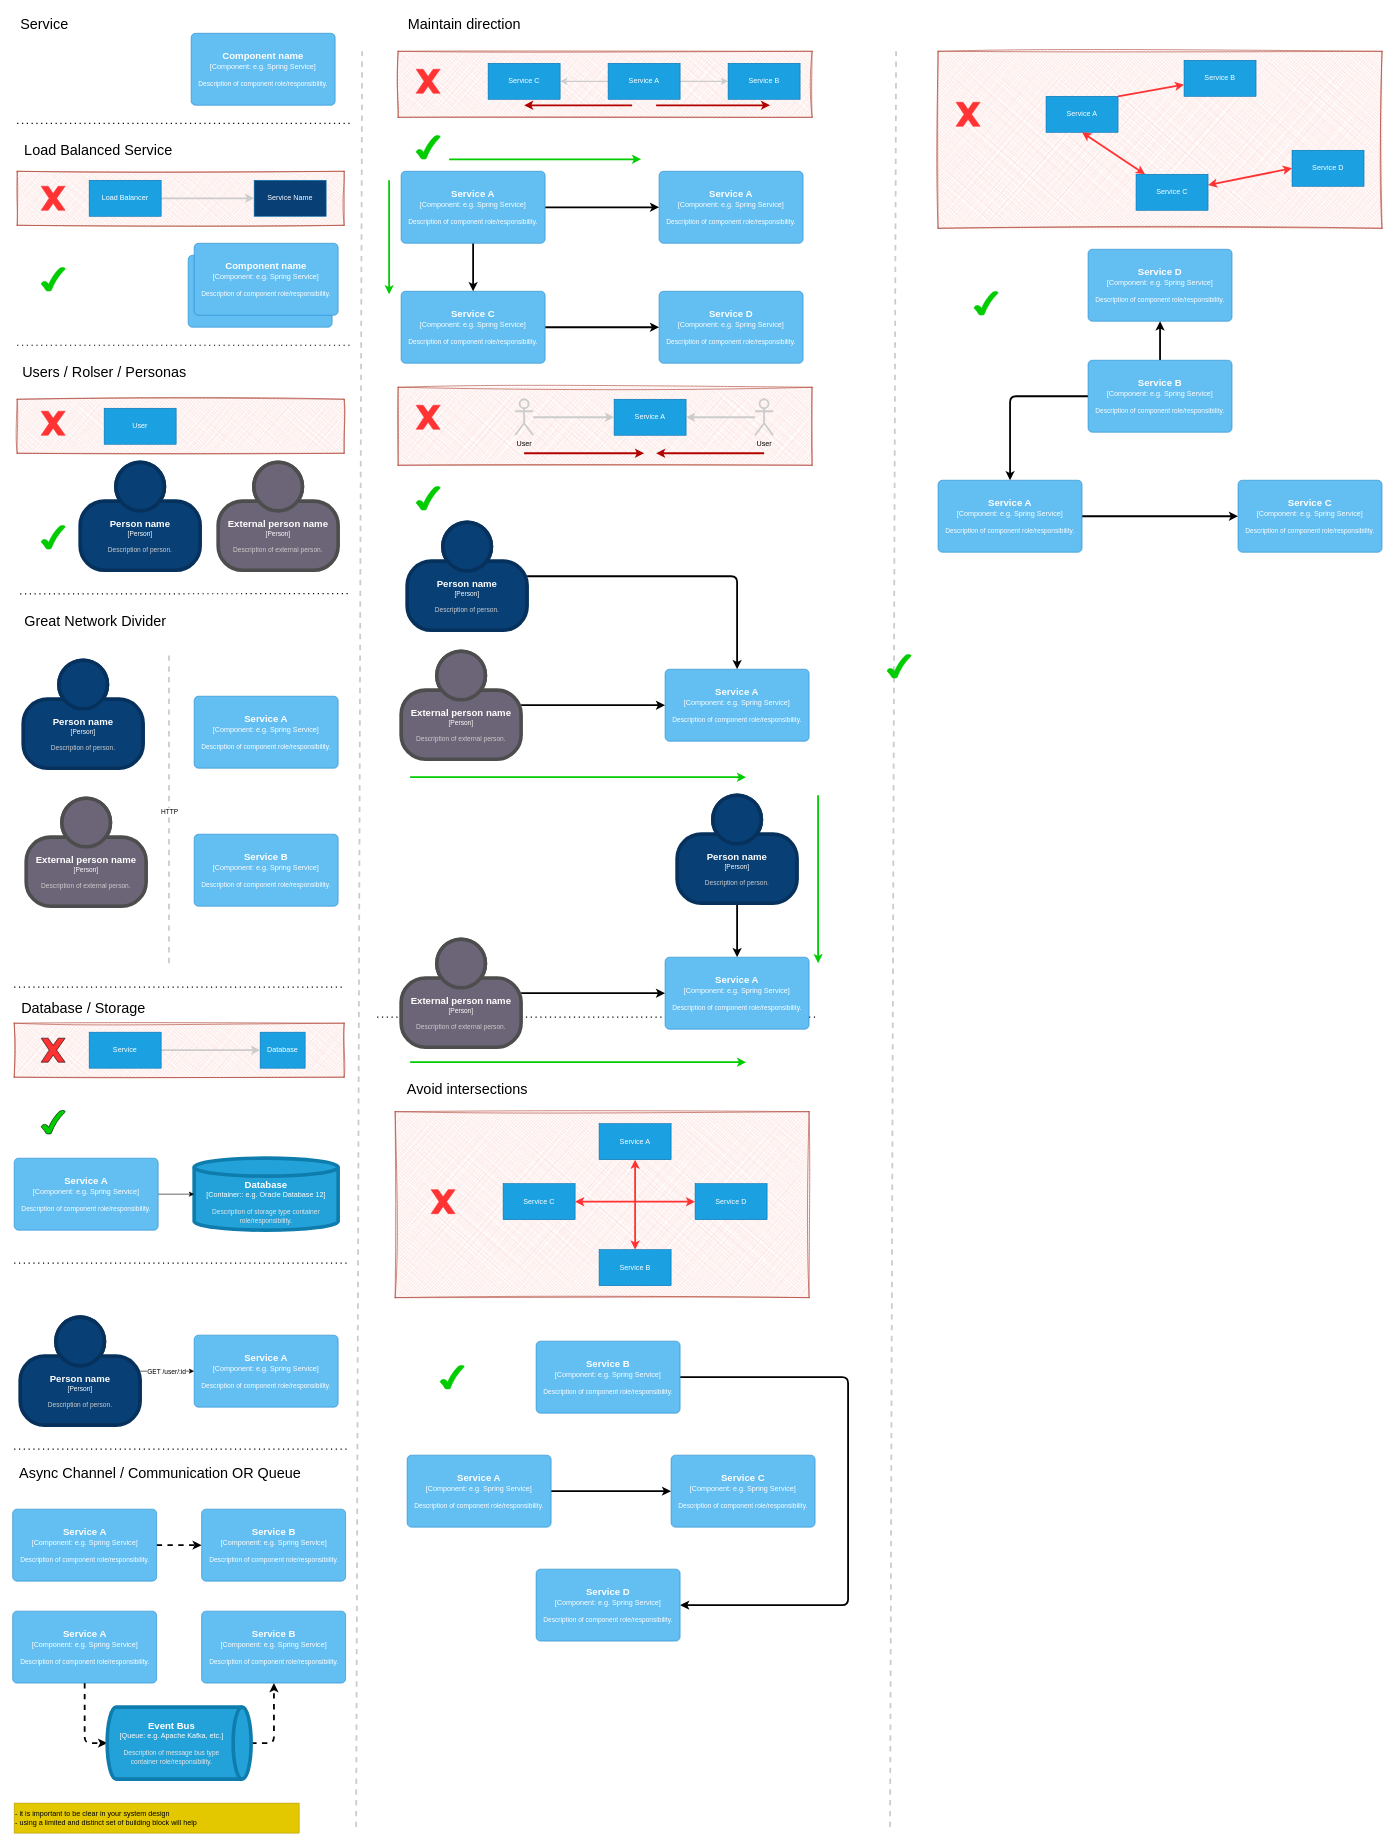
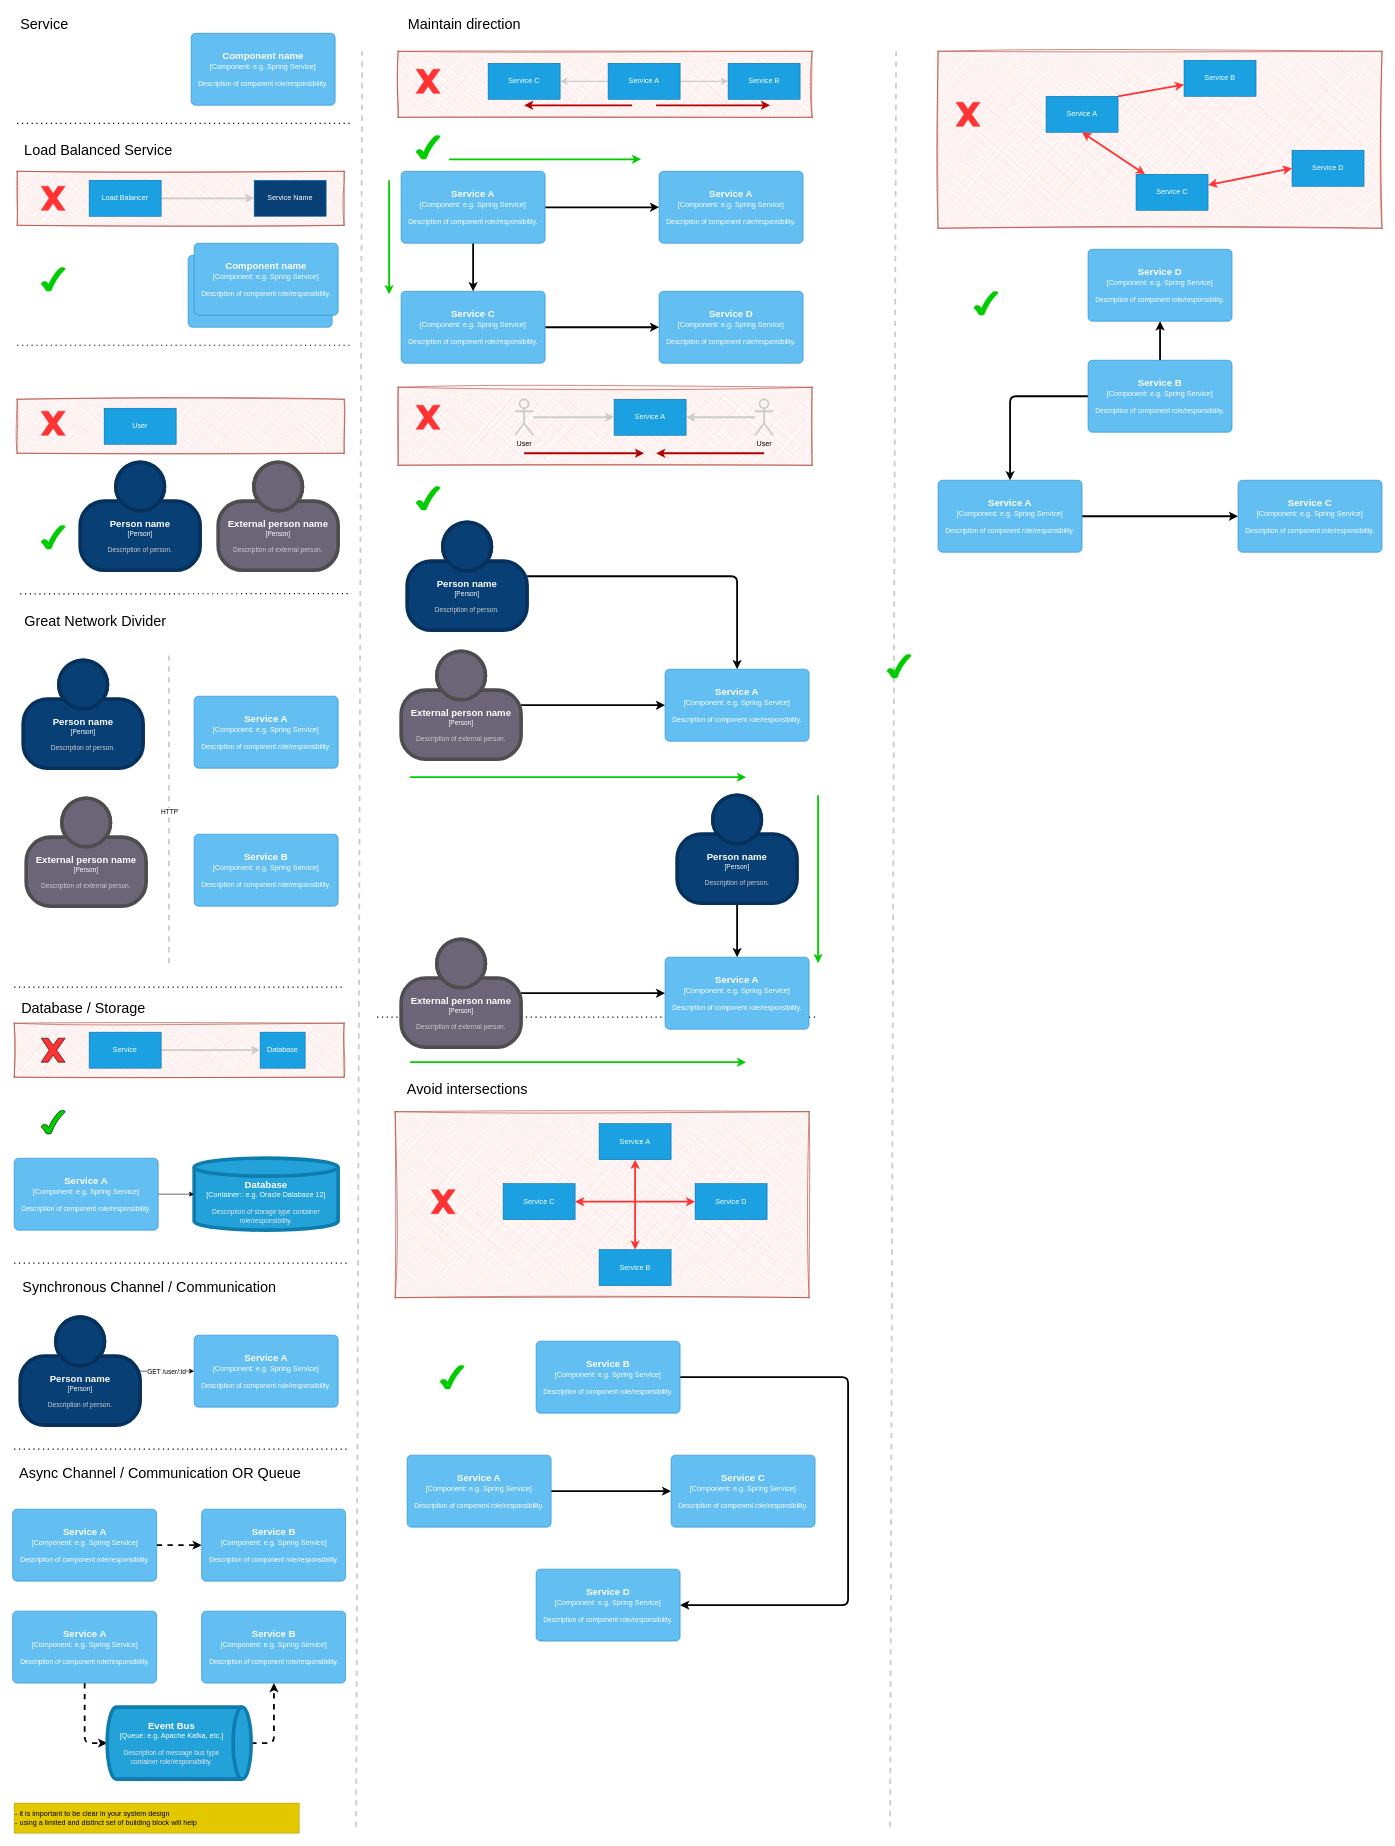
(104, 372) -> none
none -> (149, 1287)
